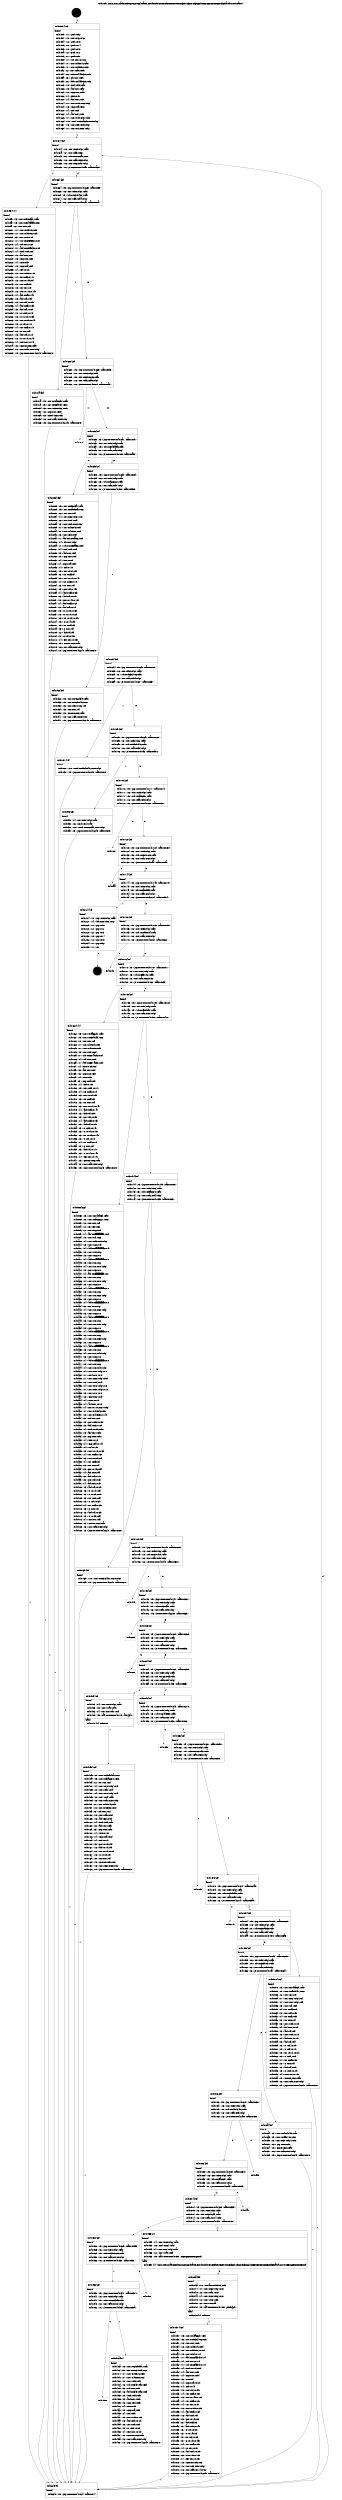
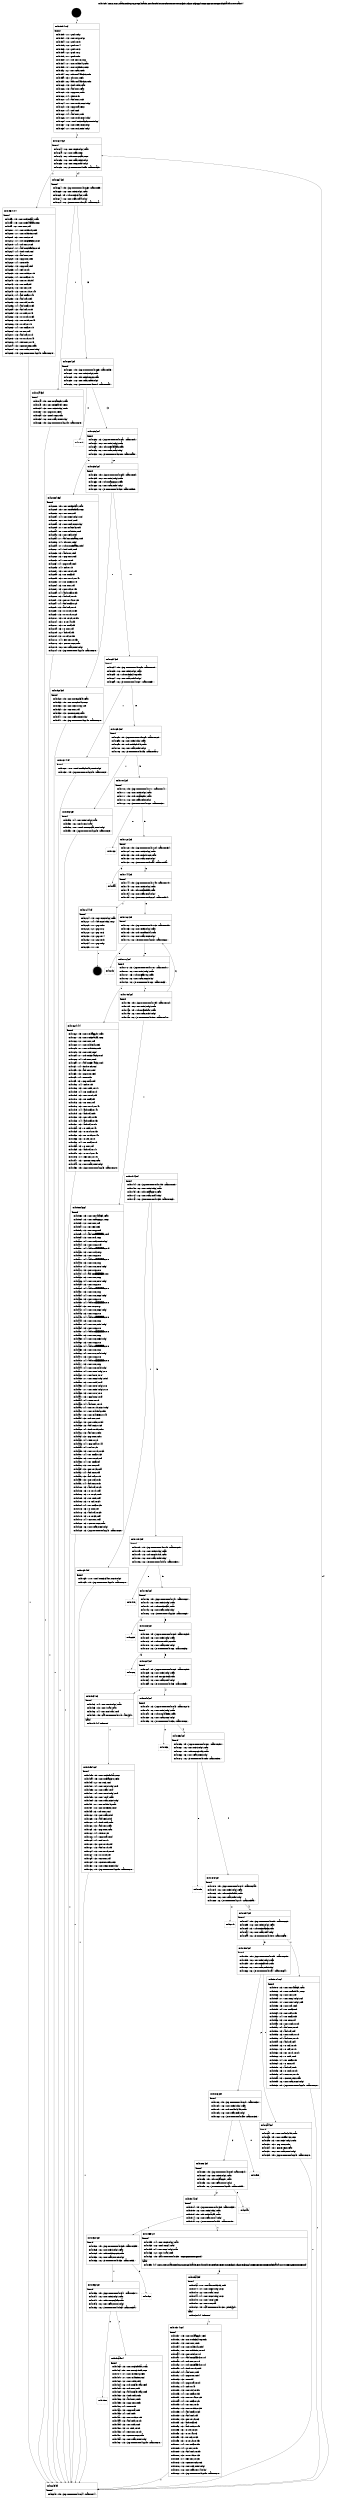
none -> (121, 574)
(148, 1097) -> (174, 967)
